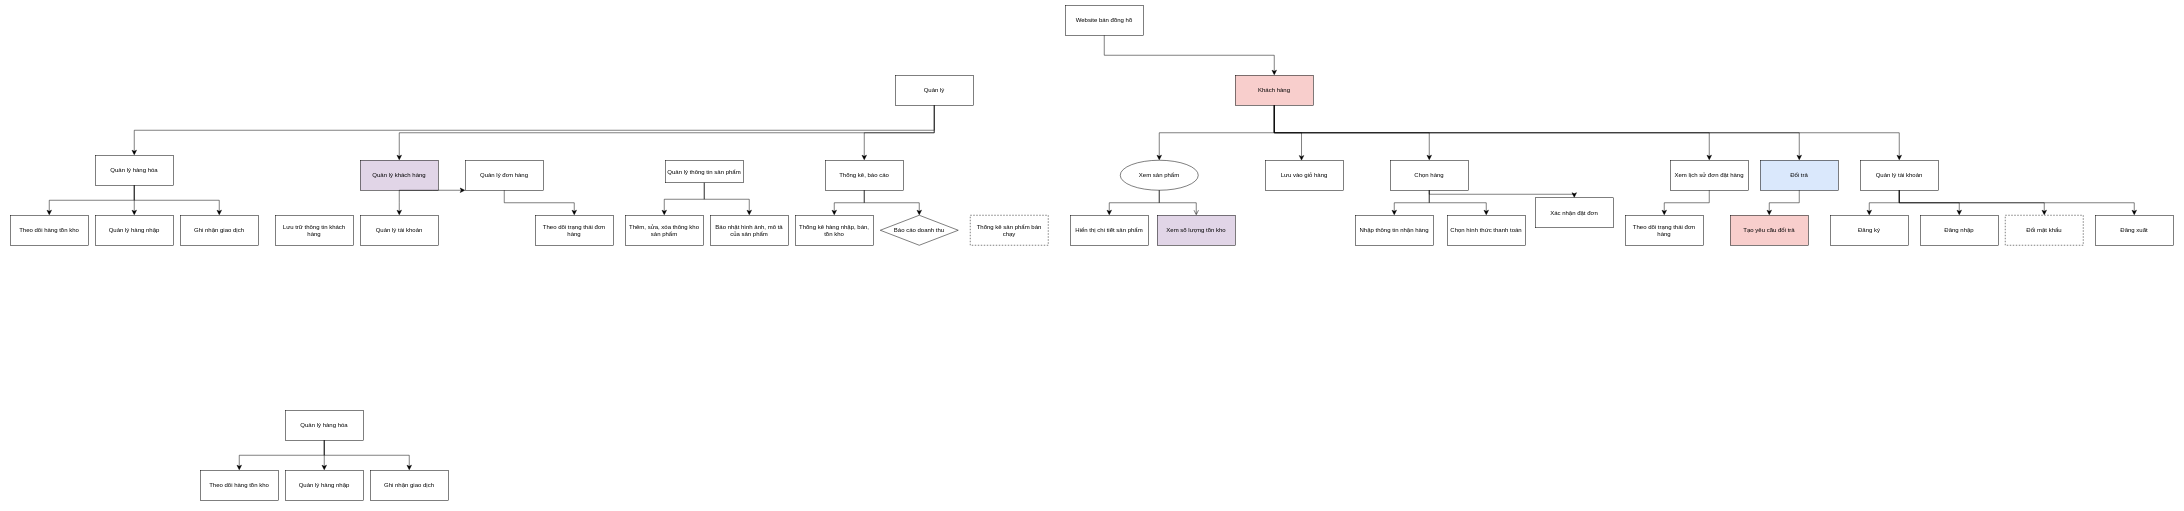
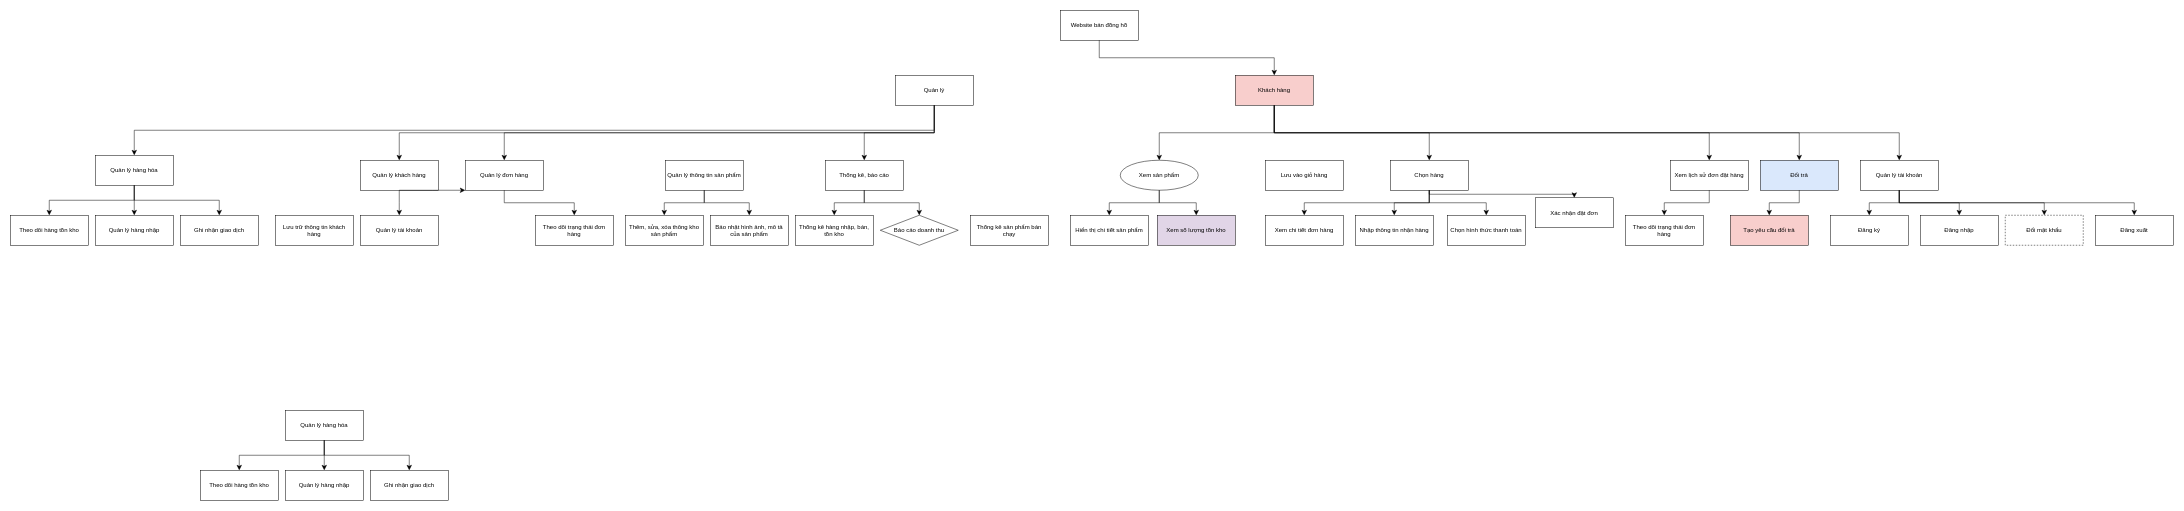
(1104, 20) -> (1099, 25)
none -> (504, 154)
(1302, 155) -> none
(704, 172) -> (704, 175)
(399, 175) -> (399, 175)
none -> (1304, 209)
(1196, 211) -> (1196, 209)
(1009, 230) -> (1009, 230)
none -> (1304, 230)
